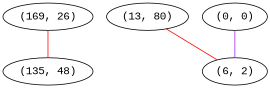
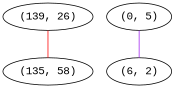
(48, 17) -> (48, 17)
(147, 17) -> none
(235, 17) -> (139, 17)
(48, 71) -> (48, 71)
